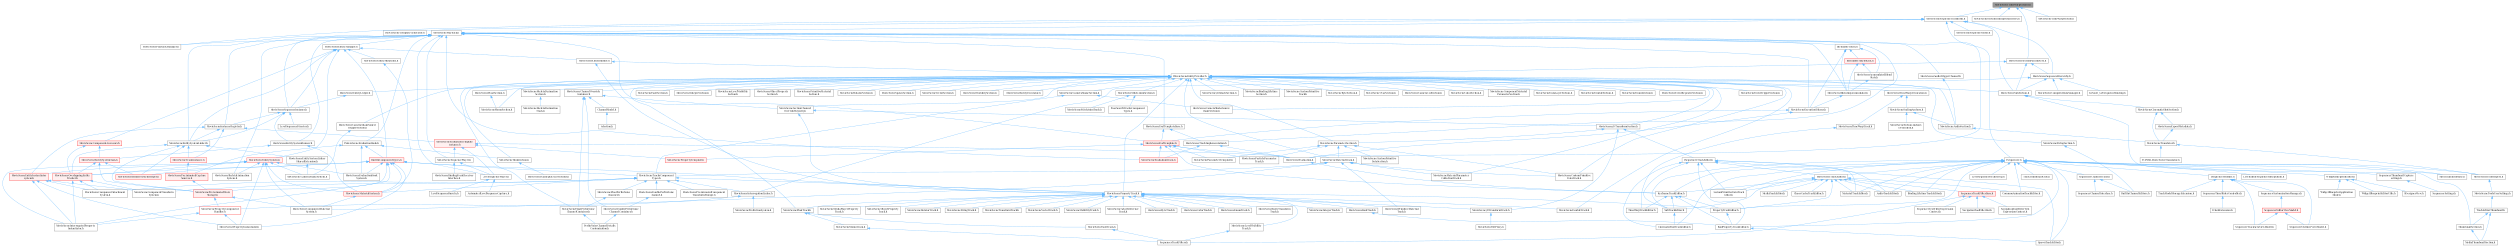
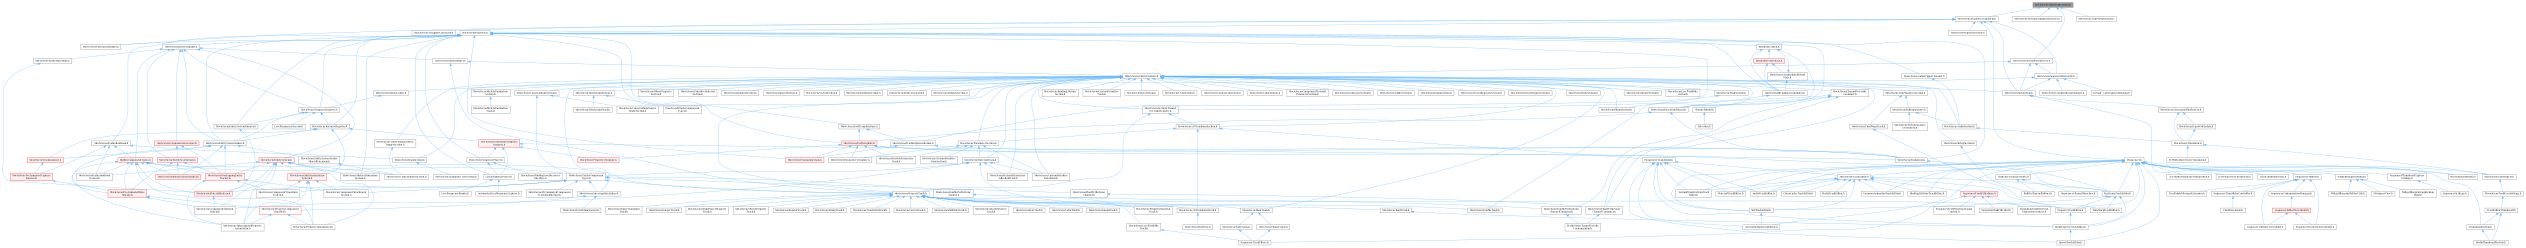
(1877, 57) -> (1786, 57)
(194, 152) -> (147, 103)
